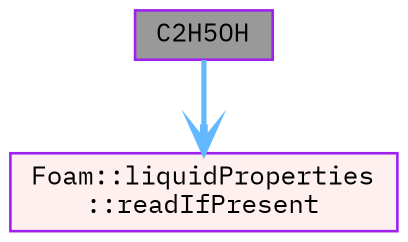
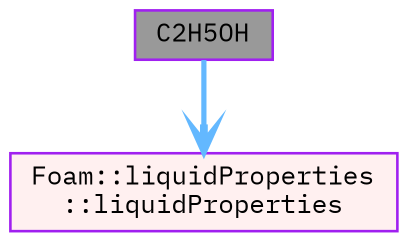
(204, 192) -> (204, 192)
